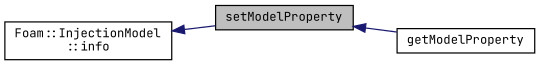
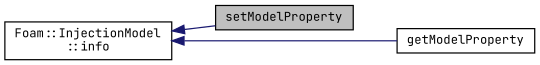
(381, 30) -> (291, 41)
